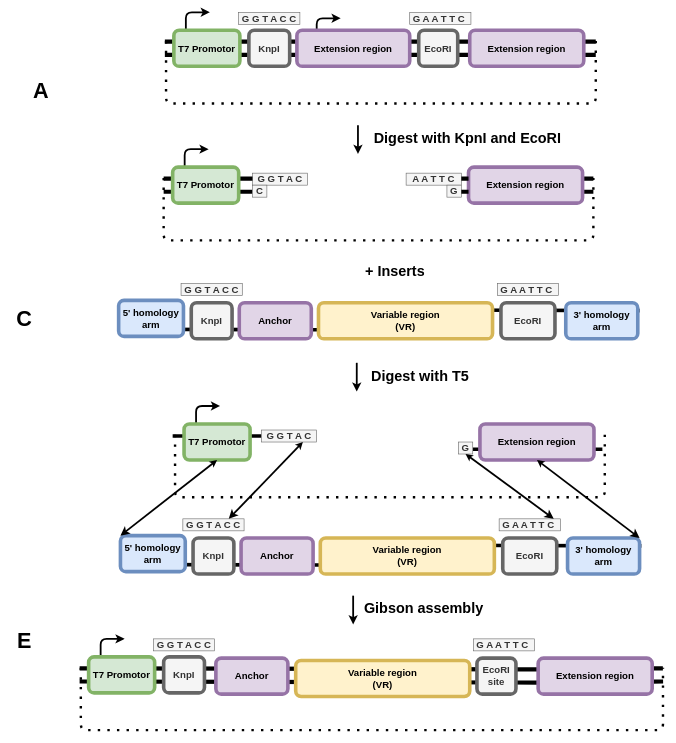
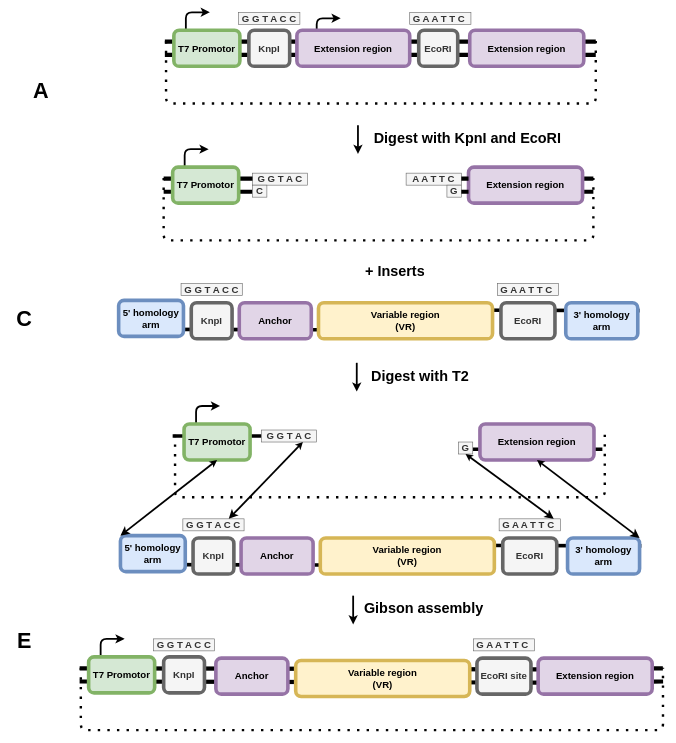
(420, 376) -> (420, 376)
(496, 676) -> (504, 676)
